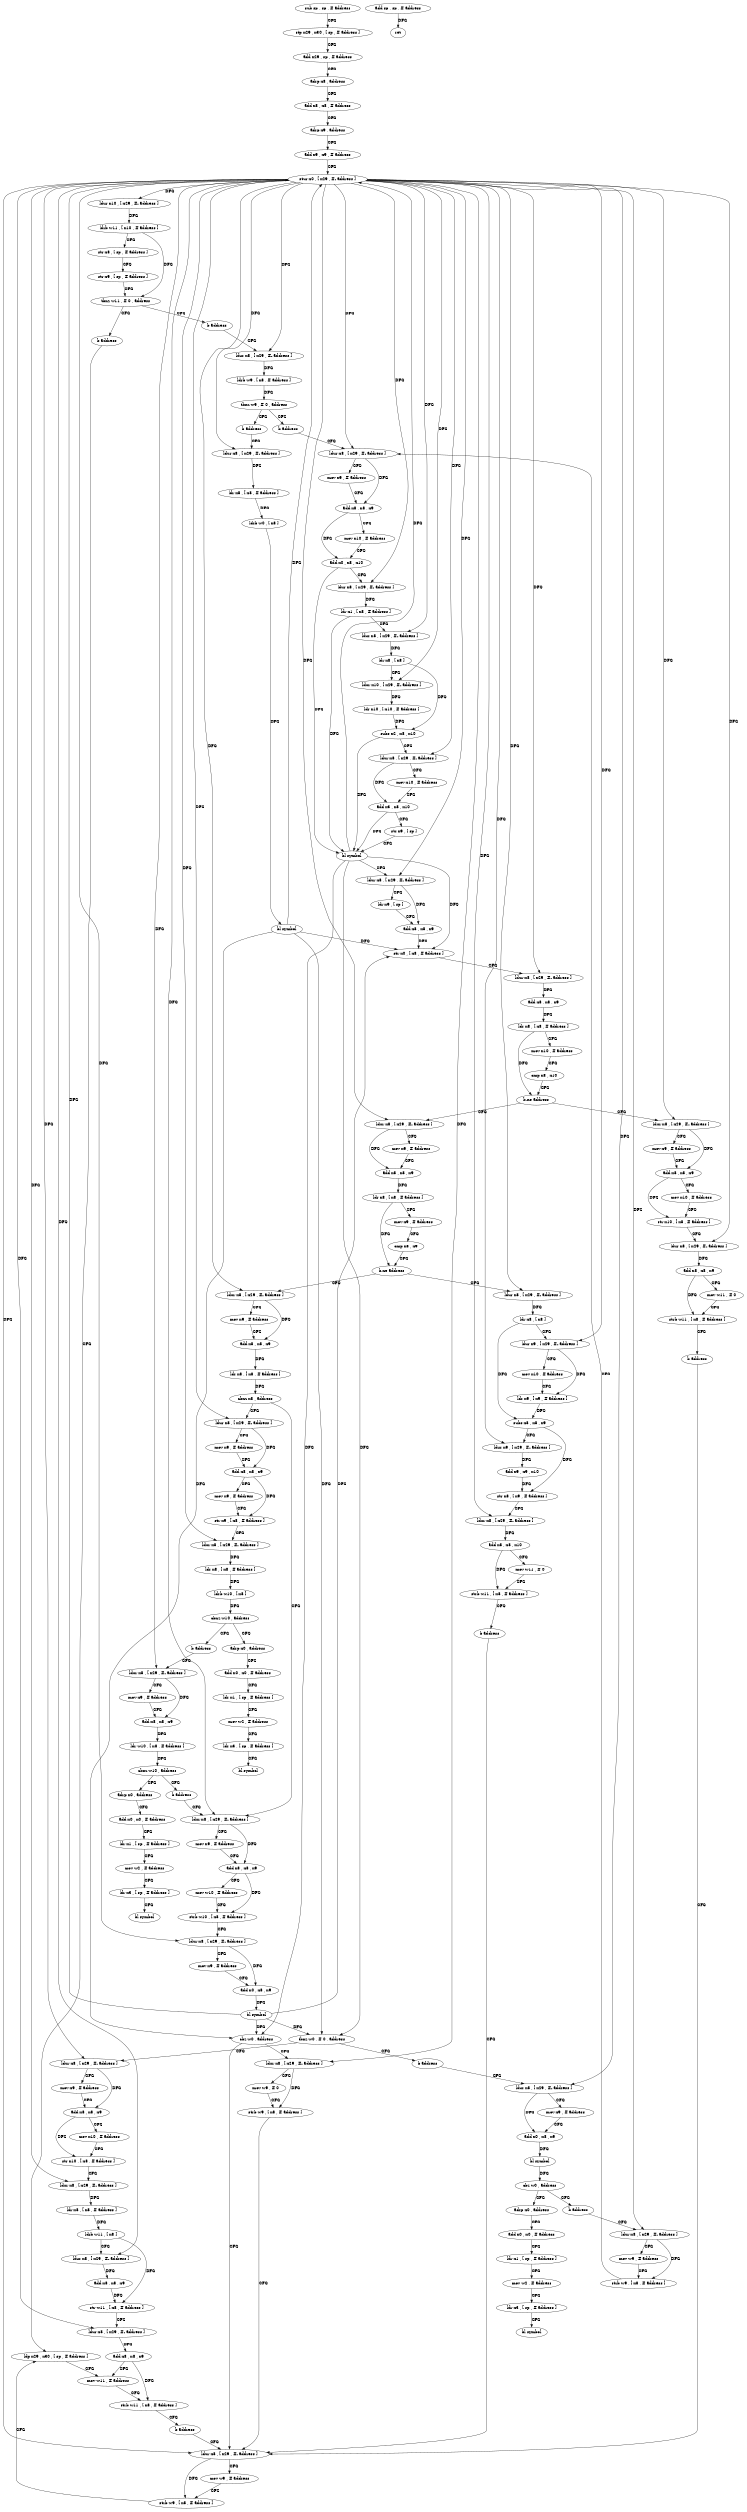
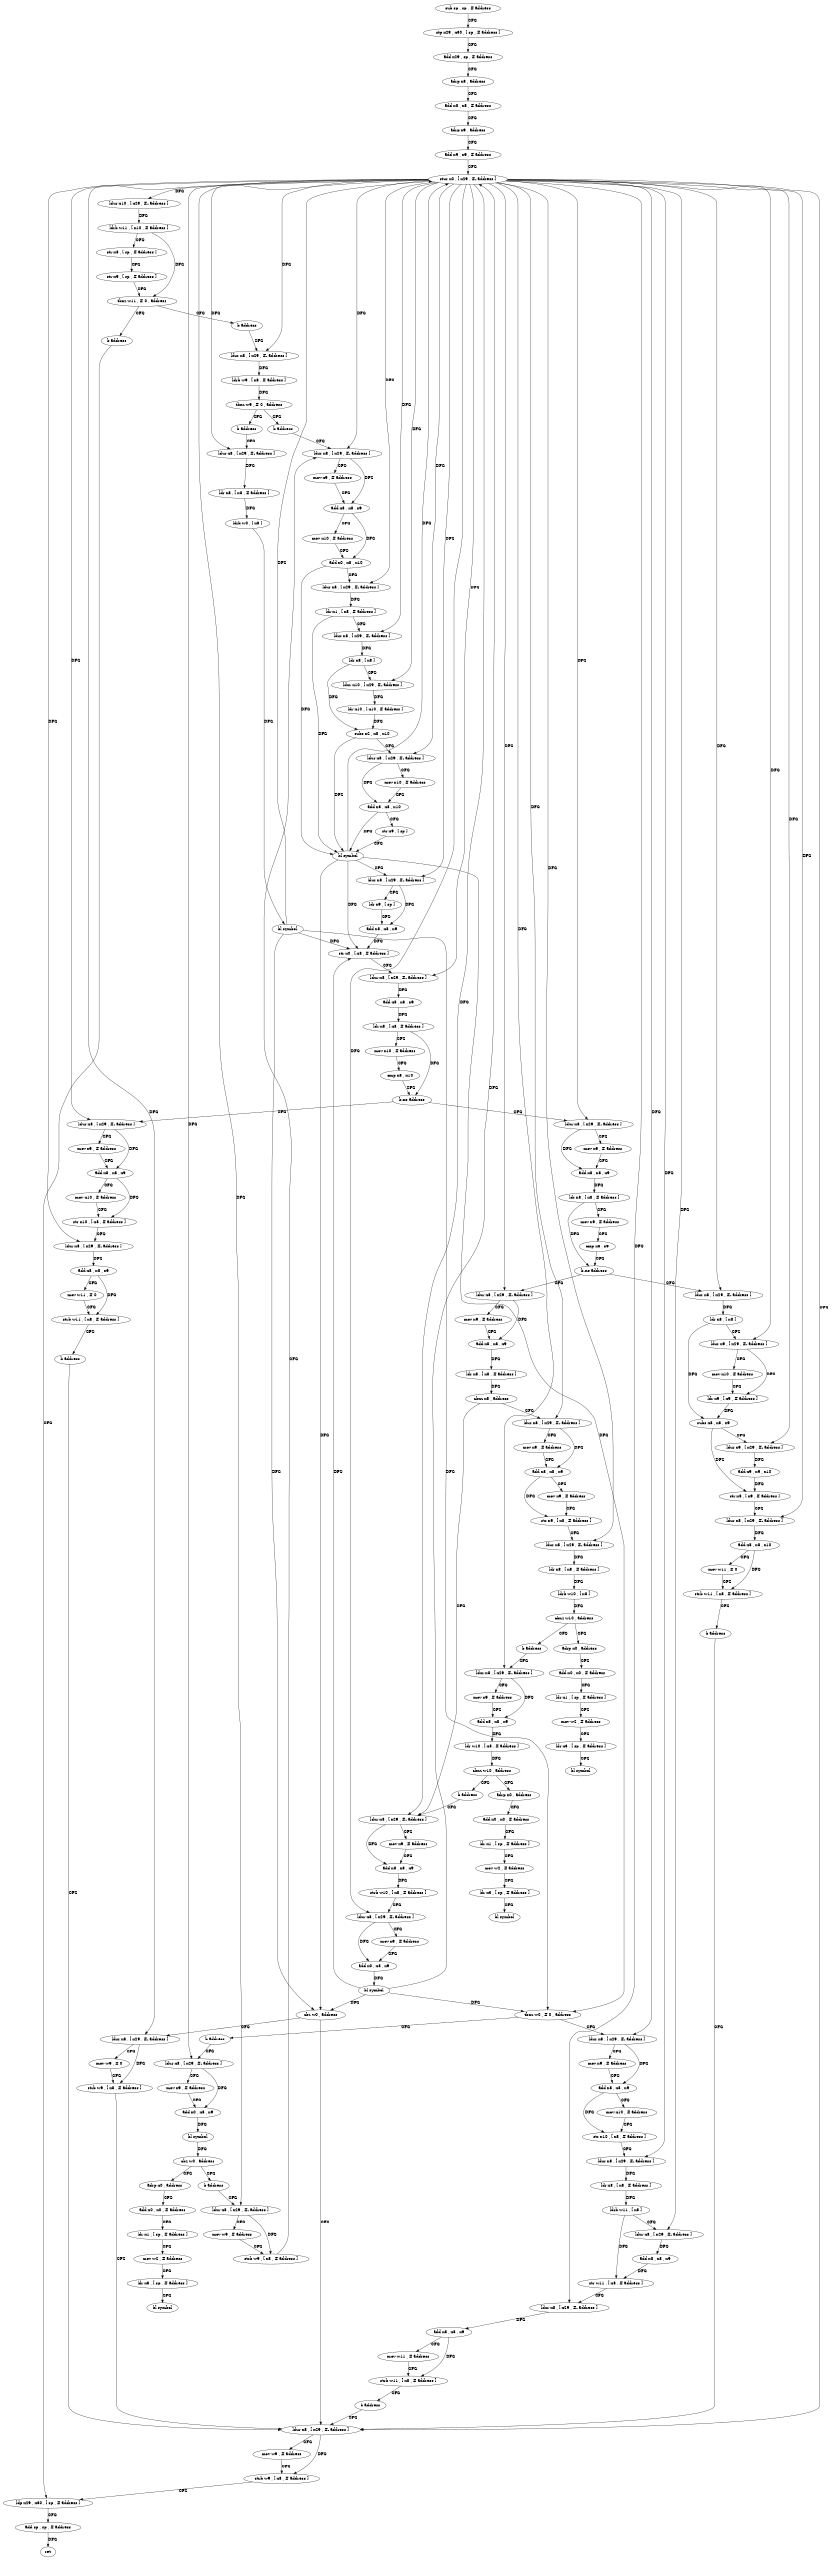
(217, 1893) -> none
(81, 2368) -> (48, 2514)
